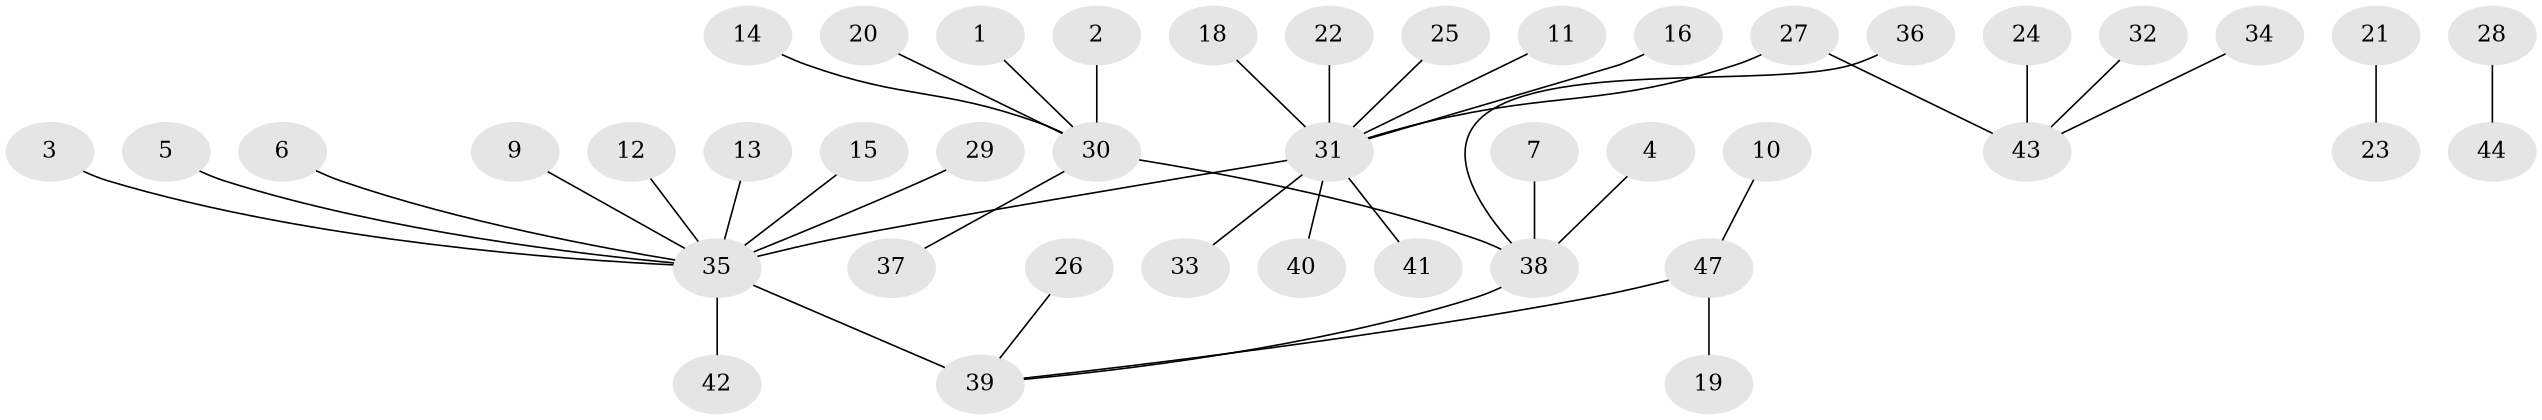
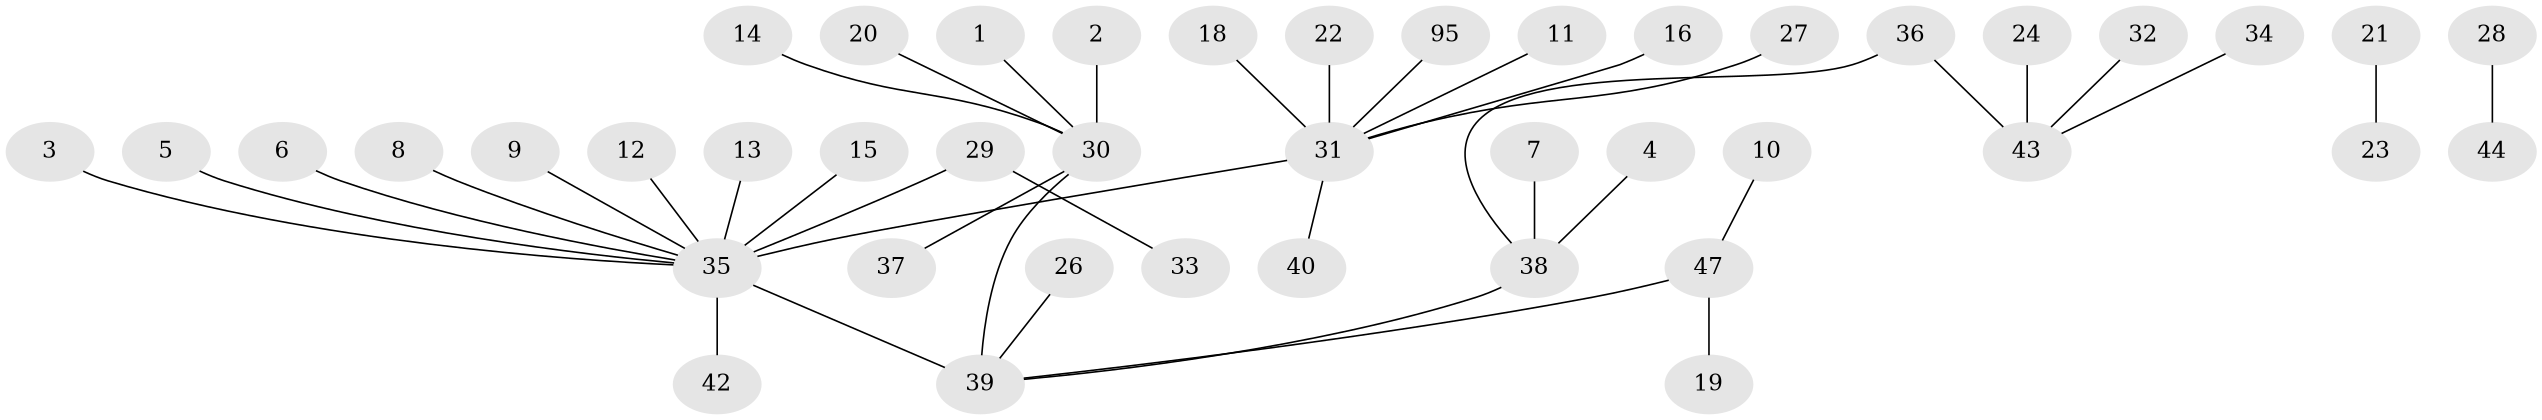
(1446, 36) -> (1446, 36)
(1911, 94) -> (1969, 94)
none -> (399, 152)
(1332, 198) -> (1004, 254)
(1258, 210) -> (1083, 210)
(1418, 268) -> none
